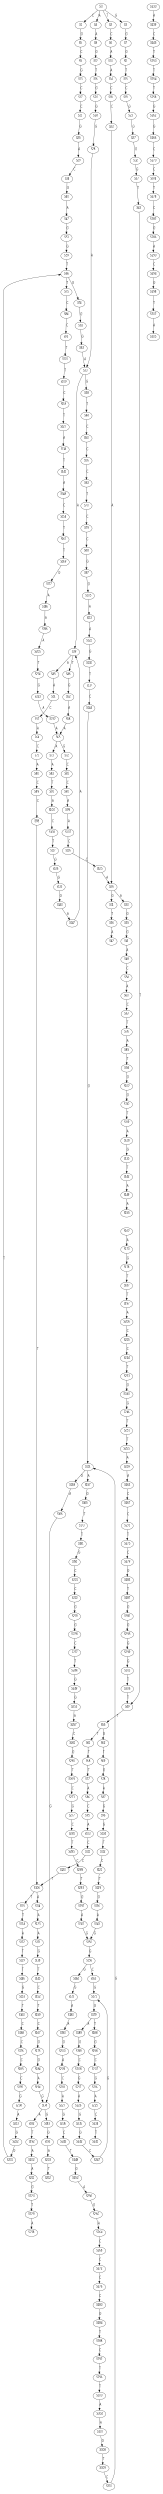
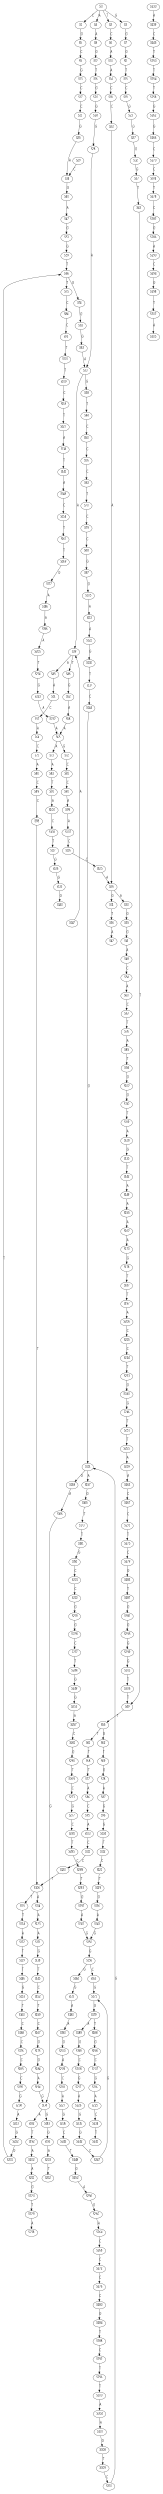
(78, 149) -> (69, 157)
(65, 913) -> none
none -> (127, 1221)
